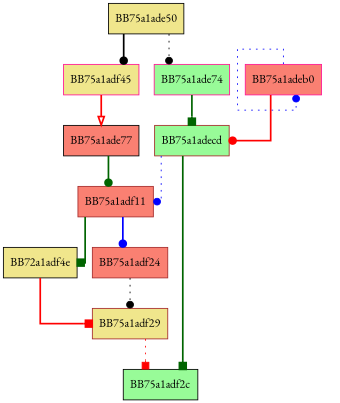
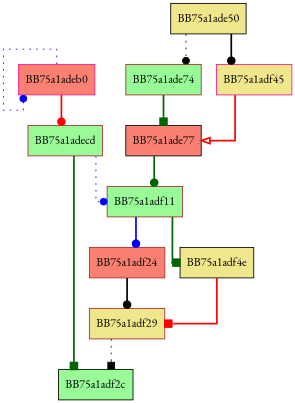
(192, 80) -> (164, 80)
(192, 106) -> (164, 106)
(116, 202) -> (145, 202)
(40, 263) -> (217, 263)
(130, 290) -> (127, 290)
(146, 350) -> (111, 350)
